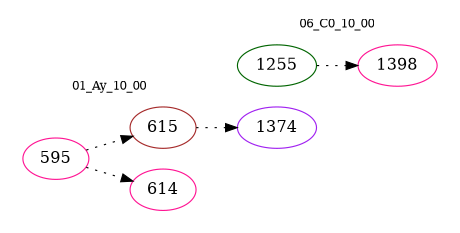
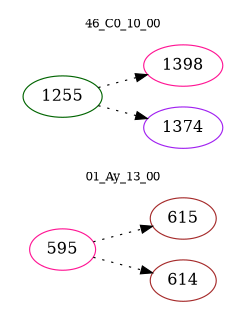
(337, 25) -> (123, 25)
(109, 87) -> (123, 178)
(212, 128) -> (117, 111)
(163, 190) -> (183, 281)
